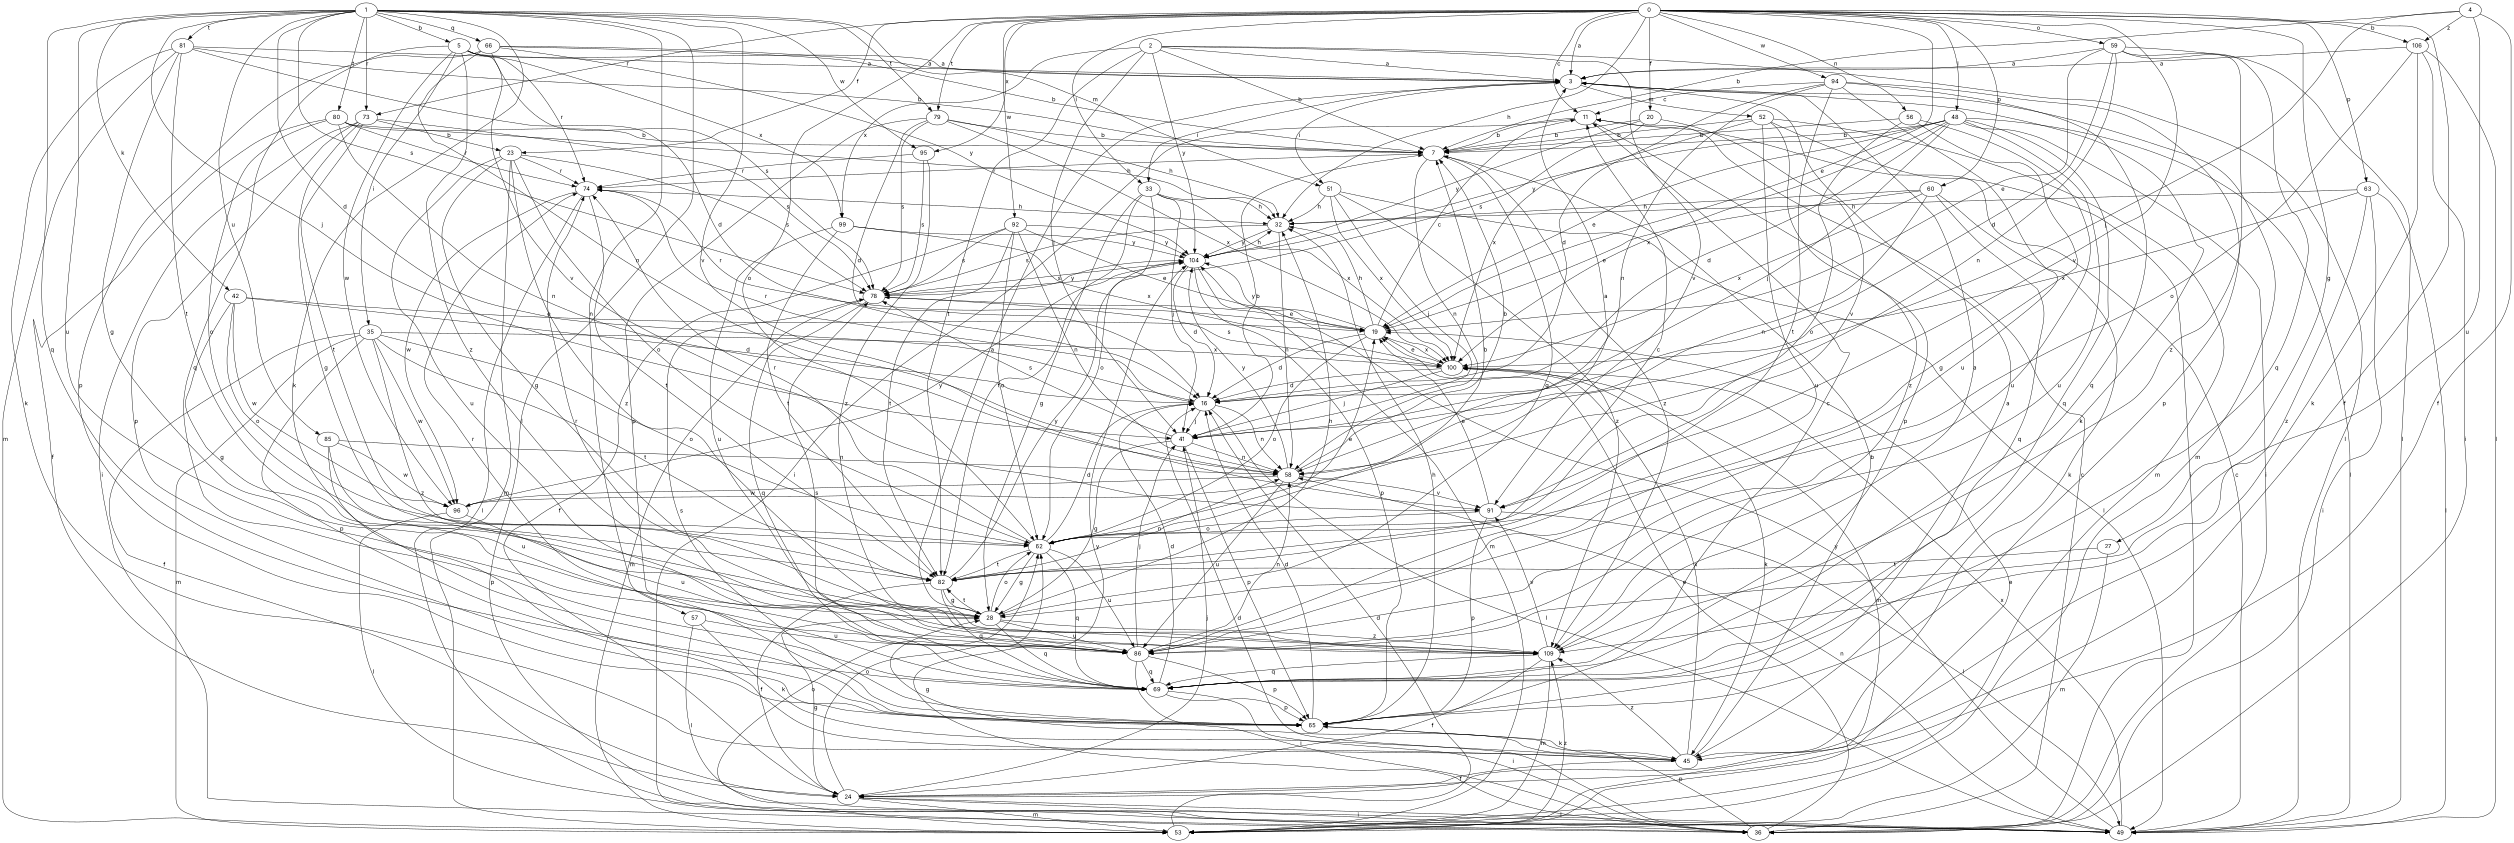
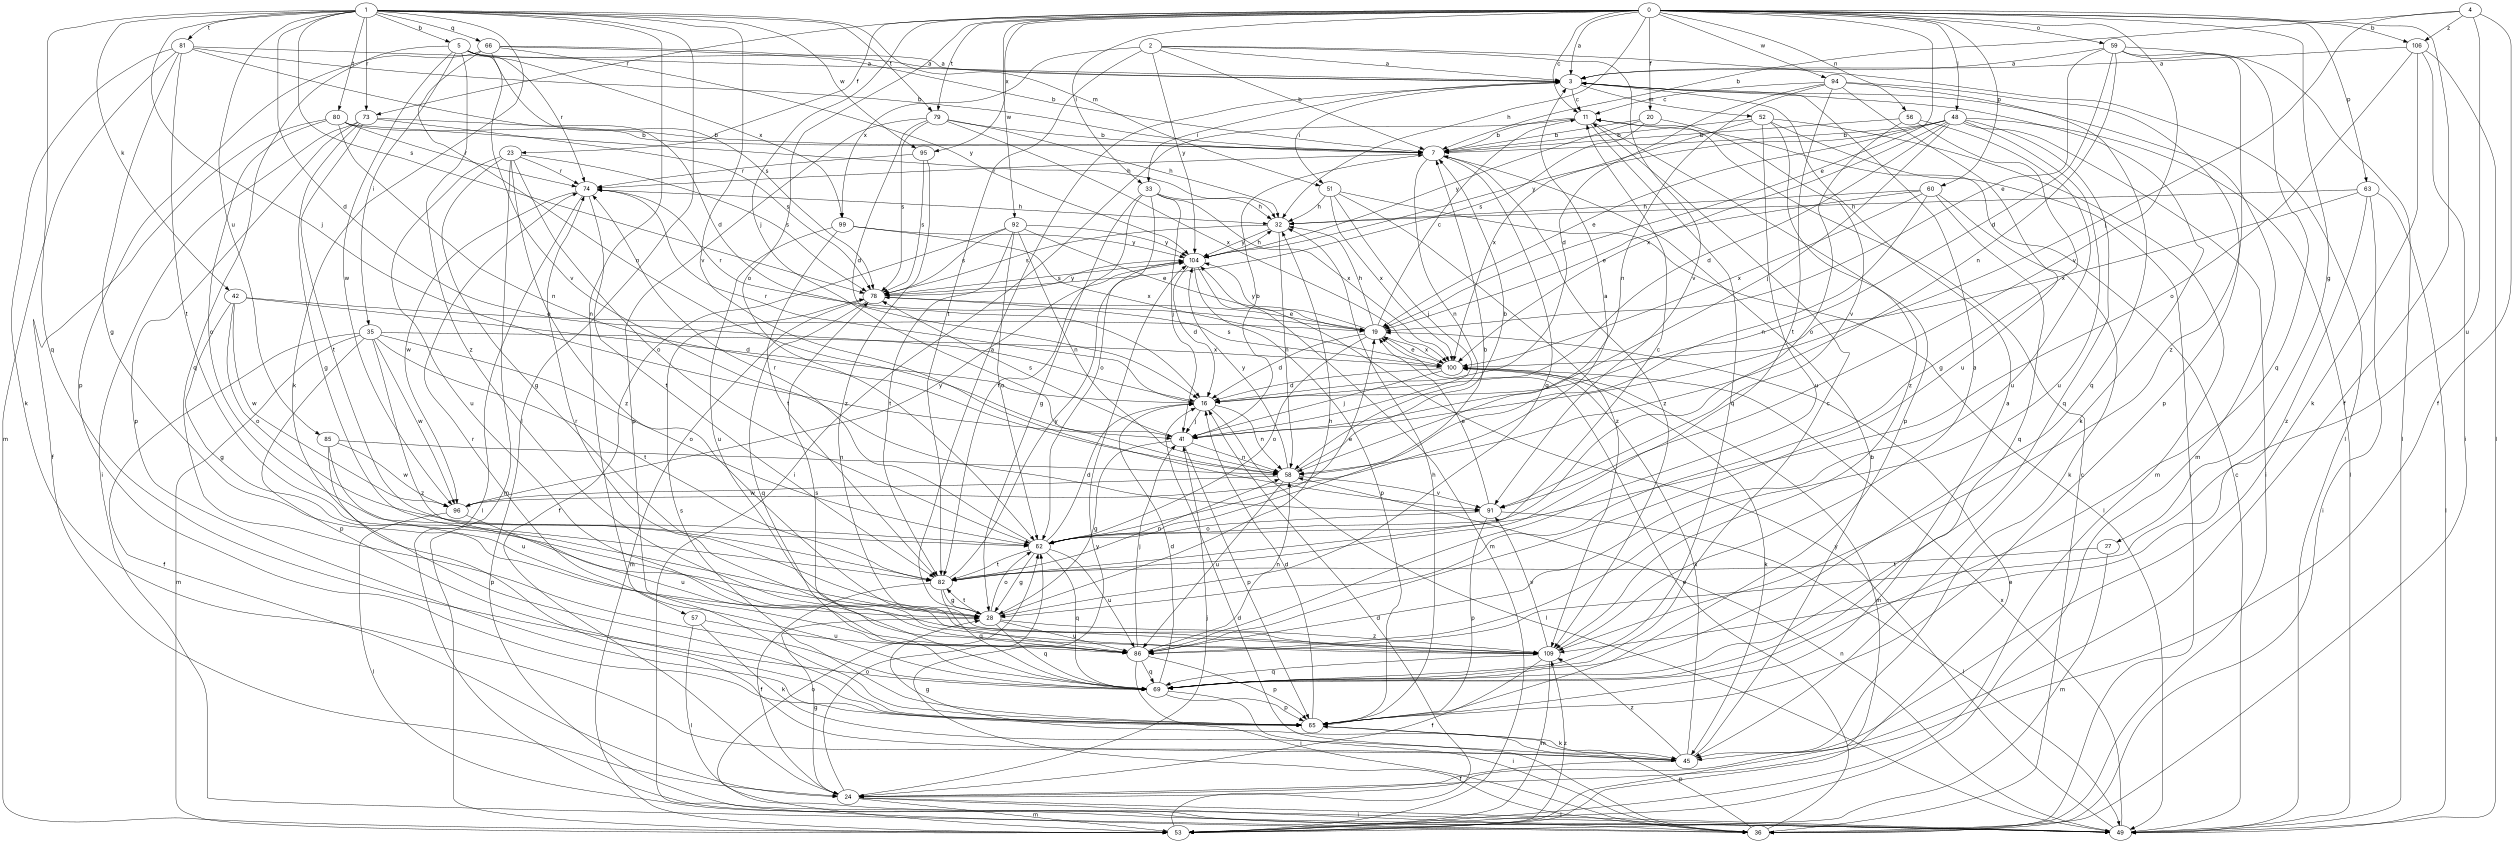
none -> (1574, 99)
(436, 135) -> (689, 137)
(1055, 257) -> (904, 38)
(271, 512) -> none
none -> (1672, 587)
